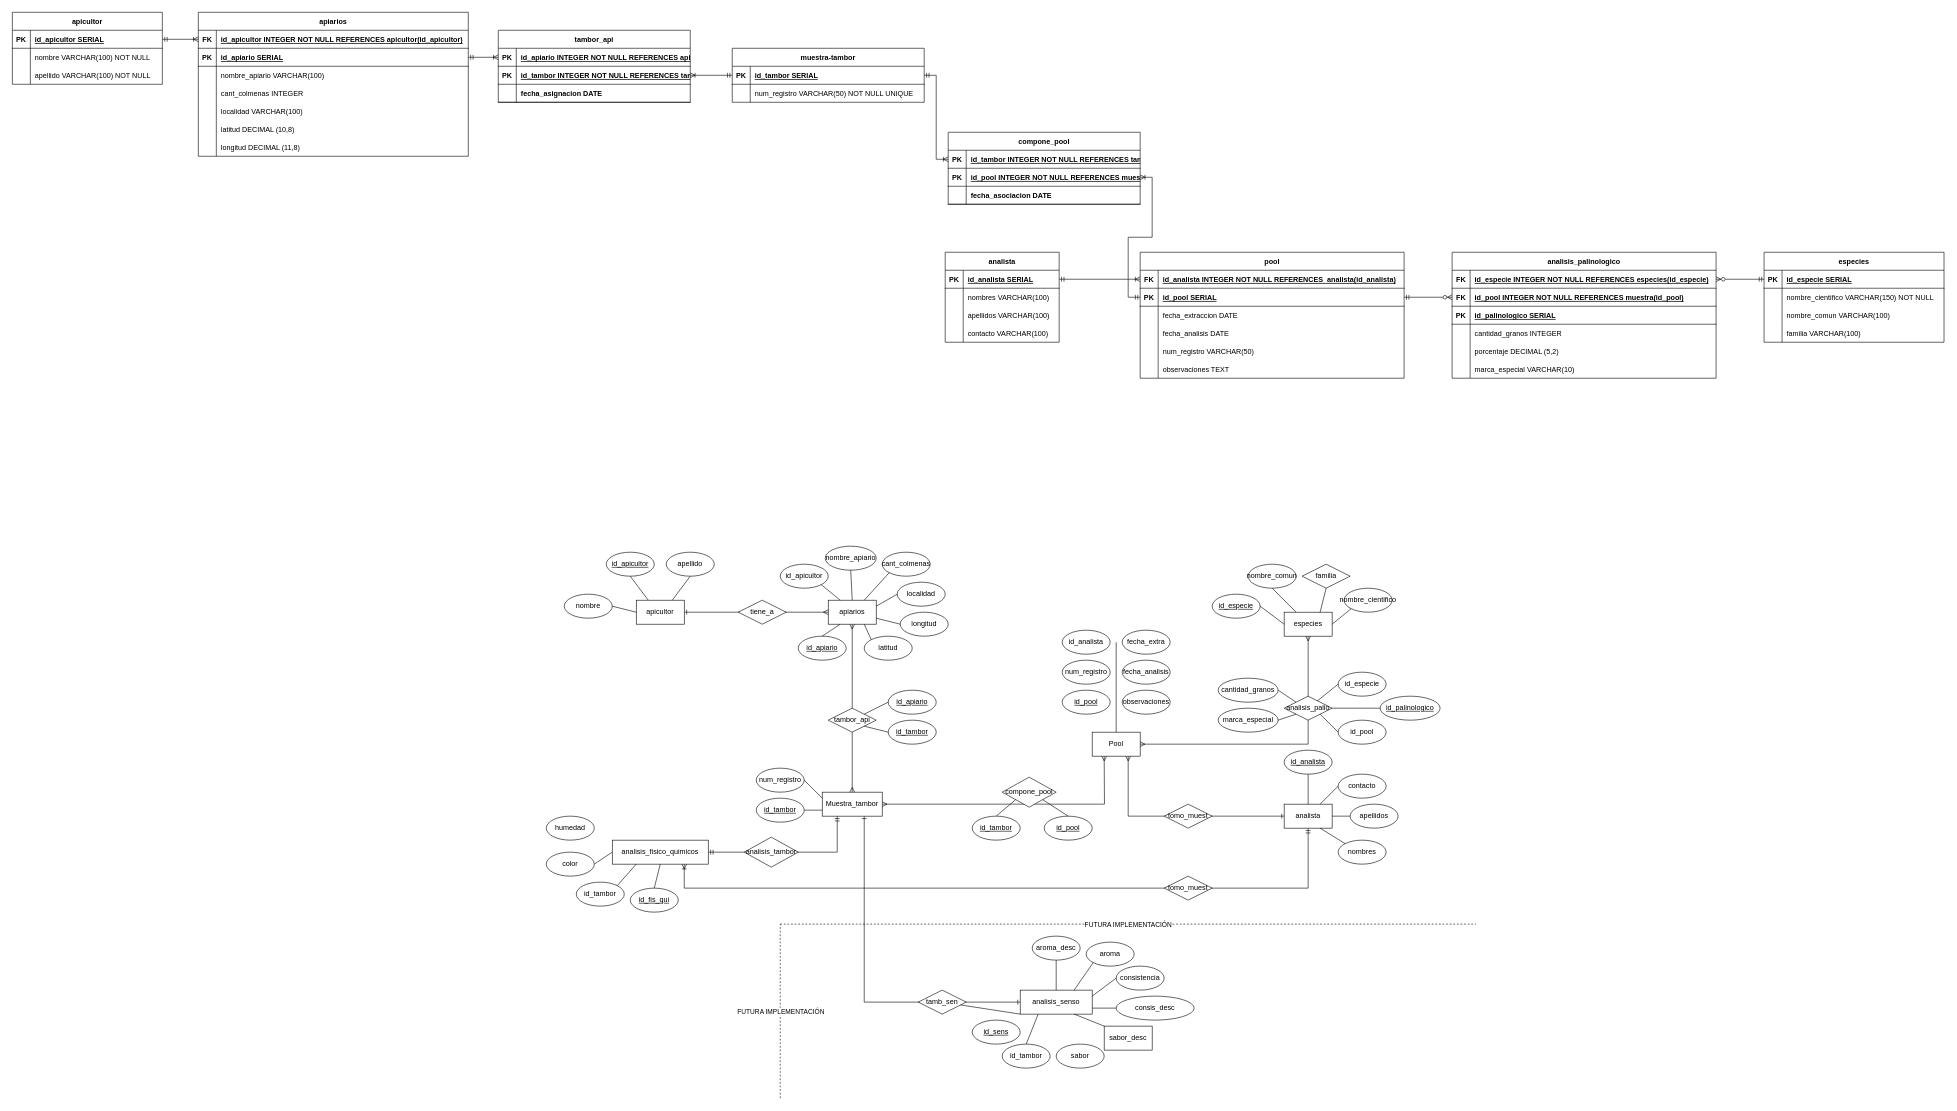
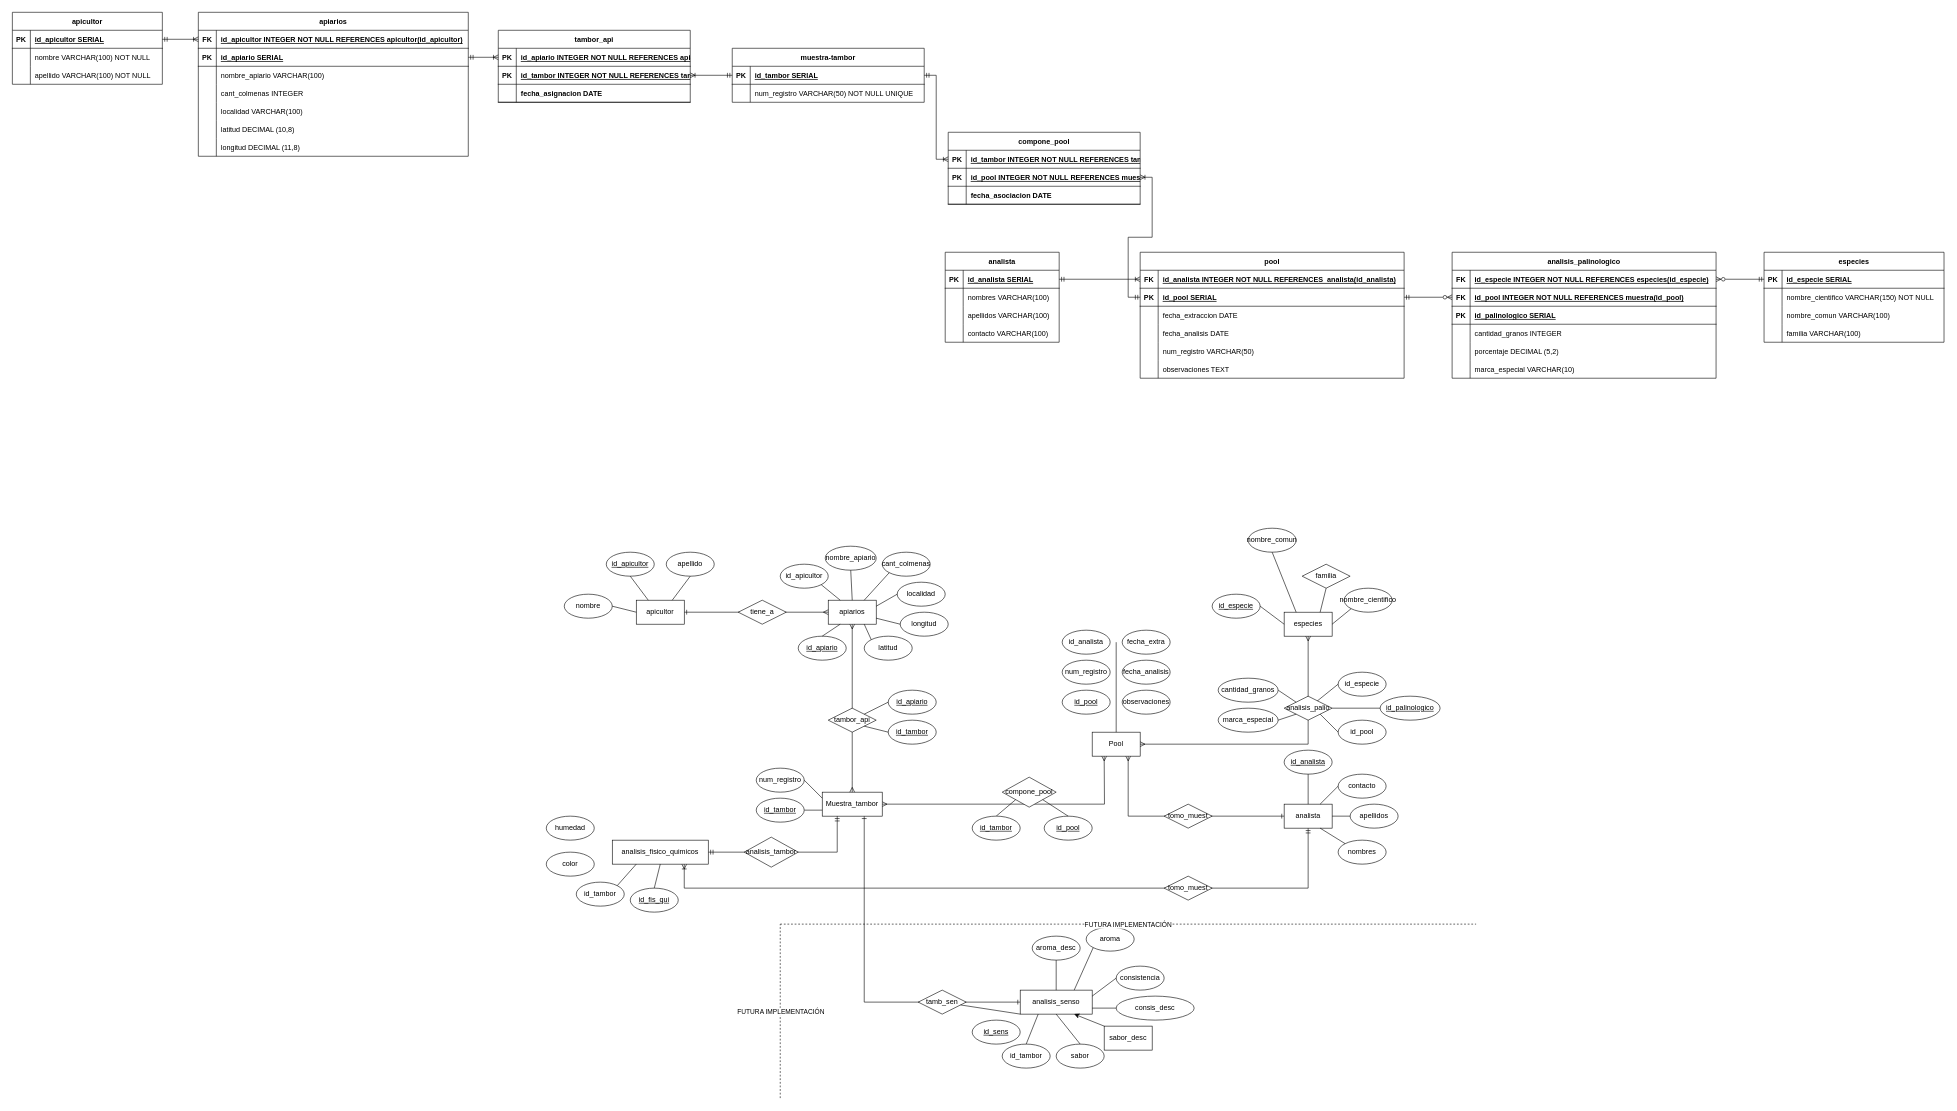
(1272, 576) -> (1272, 540)
(604, 858) -> none
(1110, 954) -> (1110, 939)
(1077, 1015) -> (1079, 1016)
none -> (1068, 1029)
